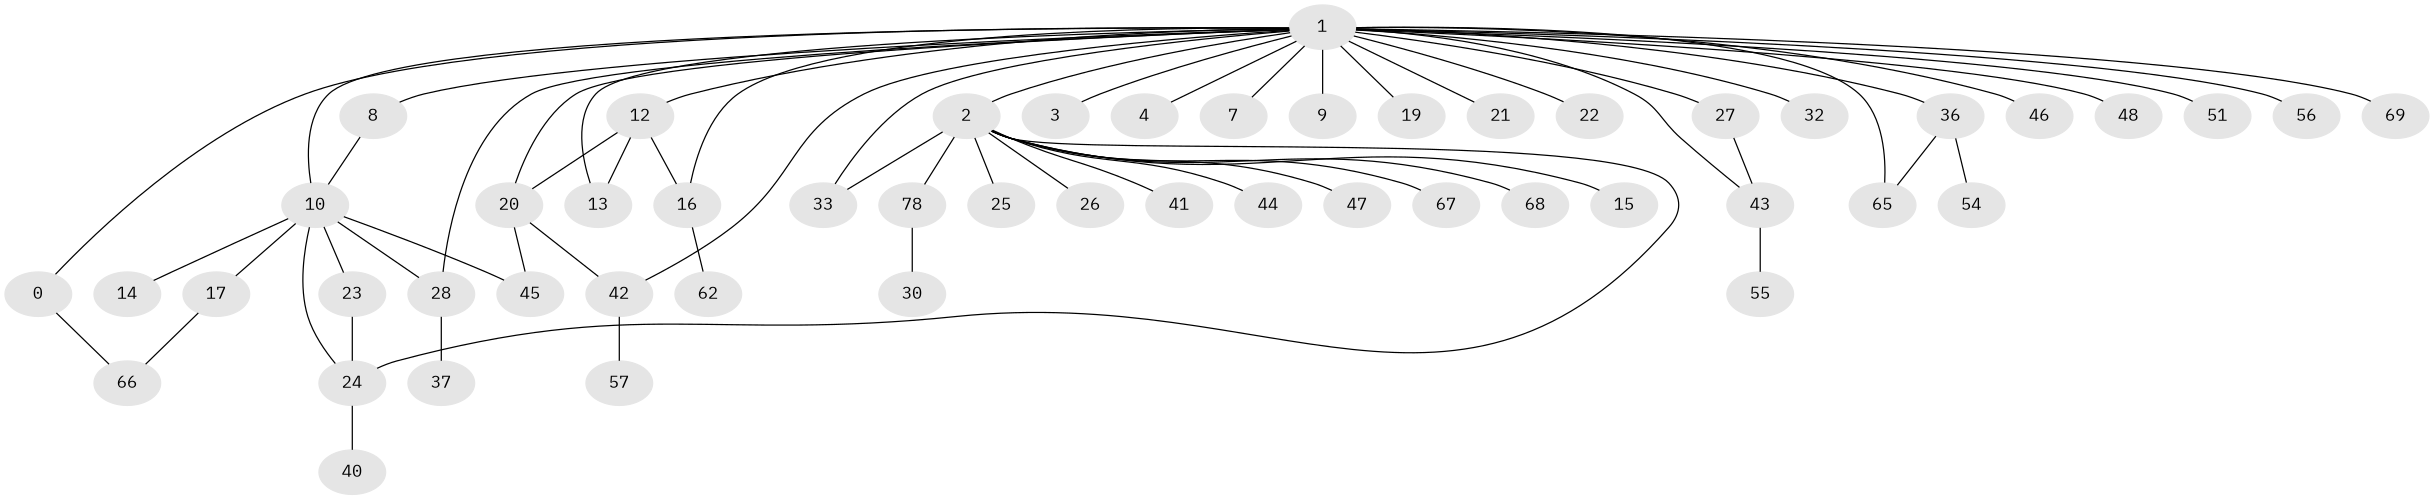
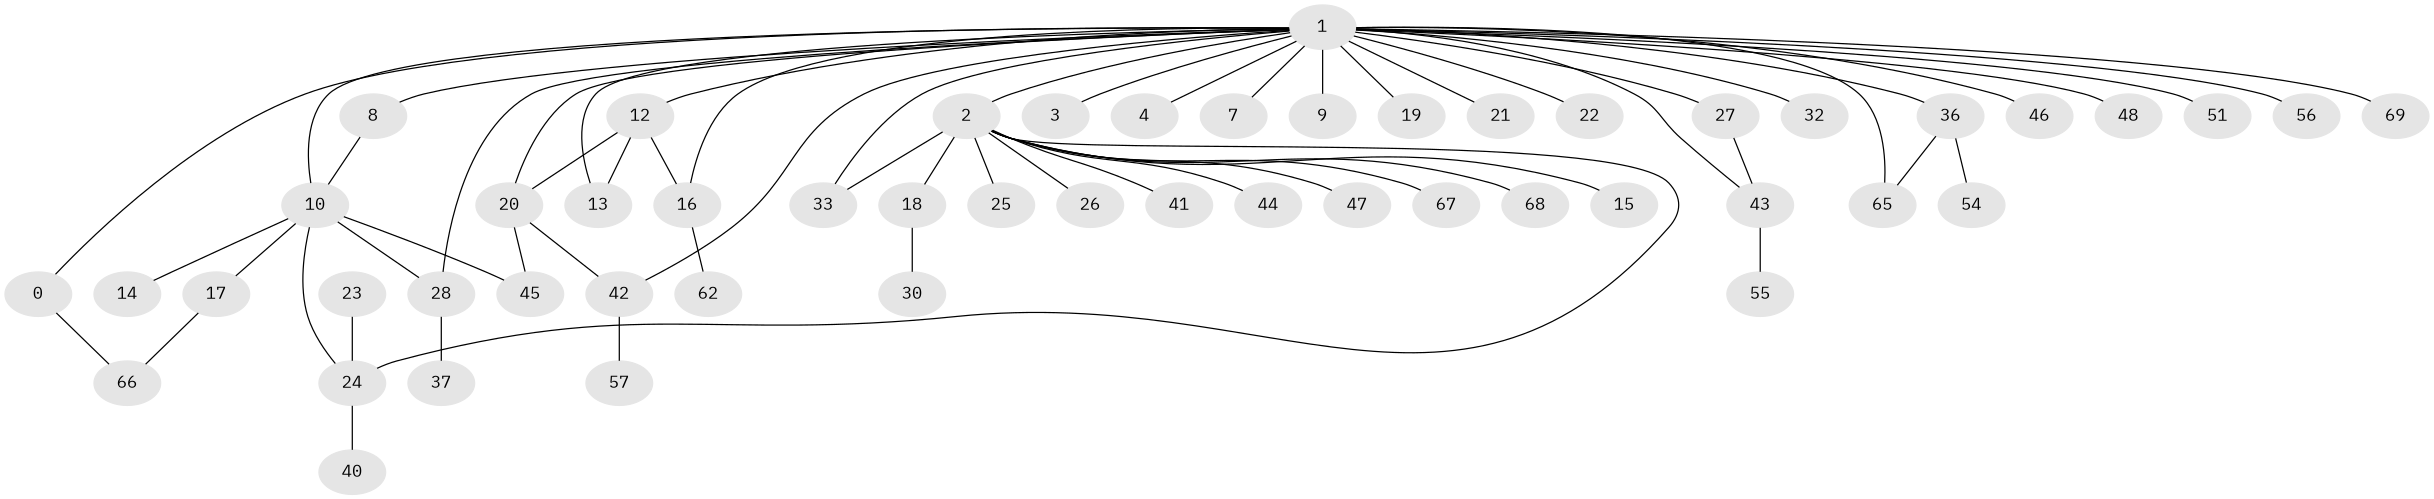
(912, 205) -> (912, 205)
(334, 250) -> none
